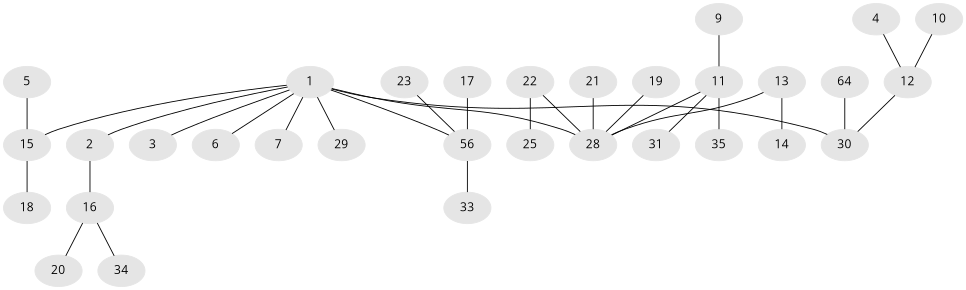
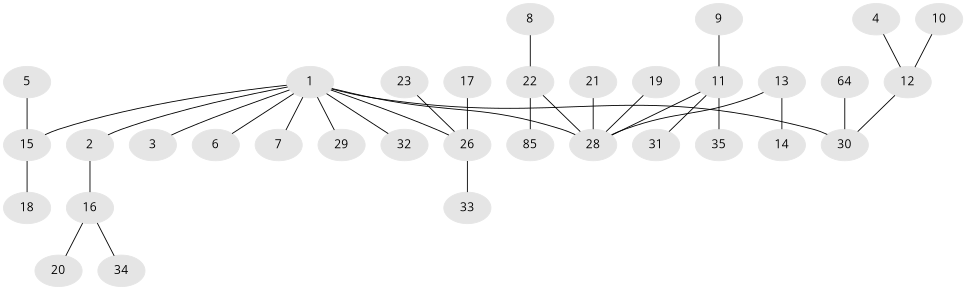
none -> (530, 19)
none -> (404, 145)
(467, 145) -> (467, 145)
(530, 145) -> (530, 145)
